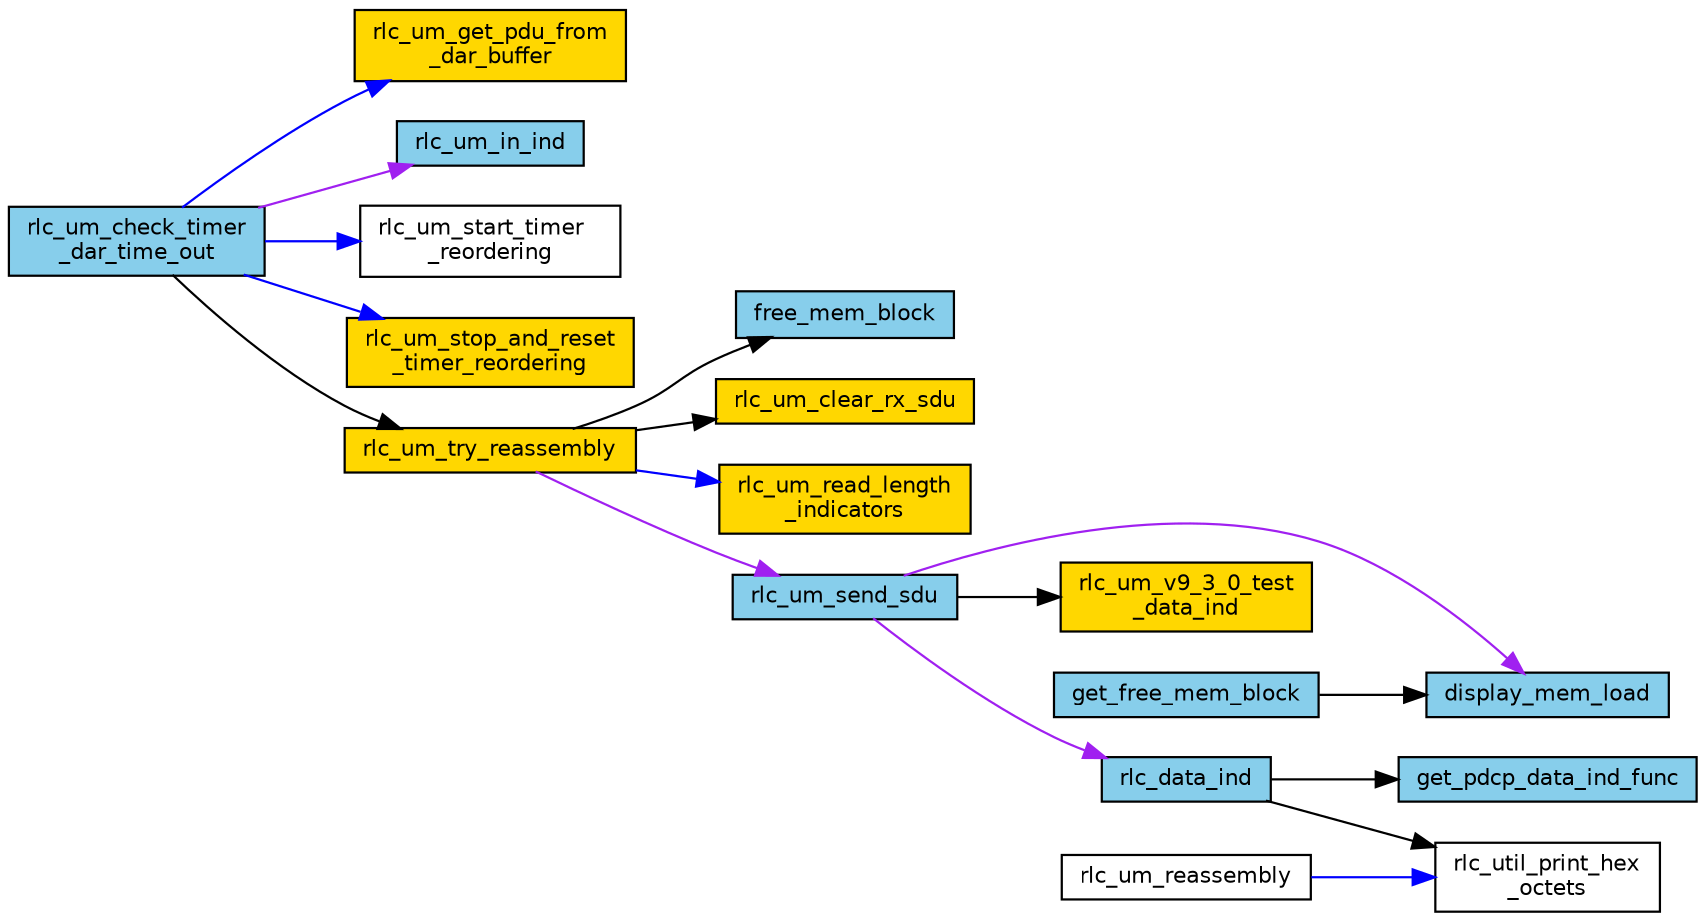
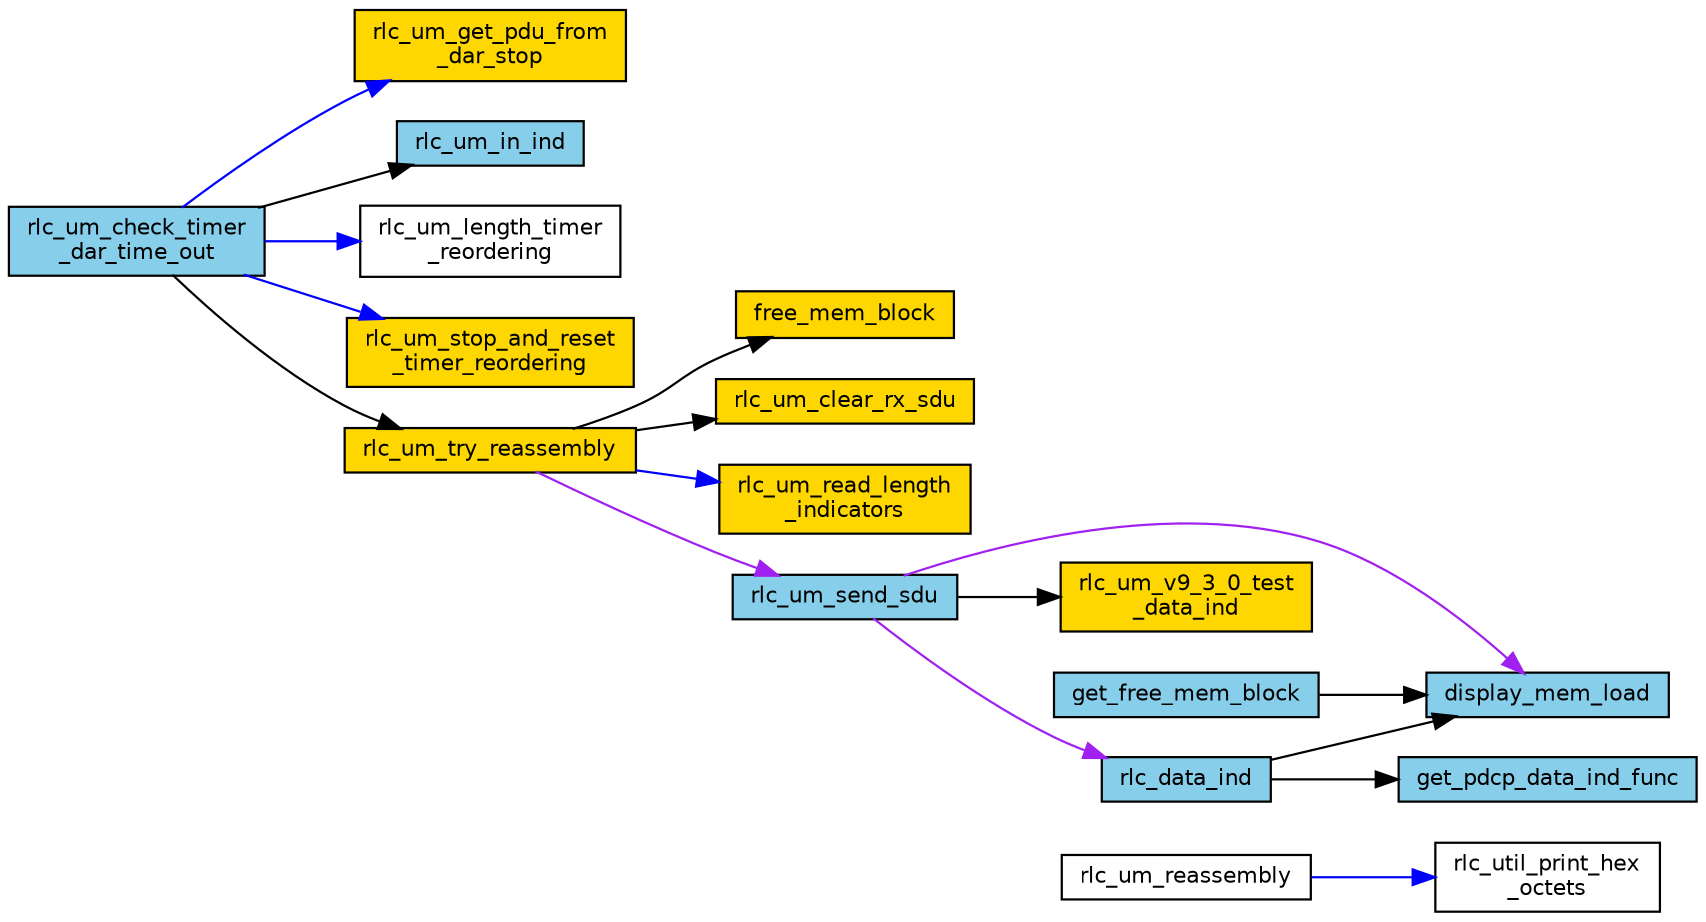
(490, 46) -> (490, 46)
(324, 189) -> (324, 189)
(490, 241) -> (490, 241)
(845, 315) -> (845, 315)
(1340, 821) -> (1352, 741)
